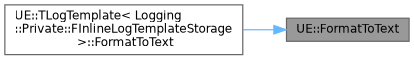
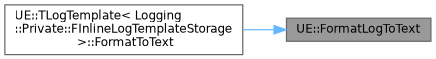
(348, 30) -> (359, 30)
